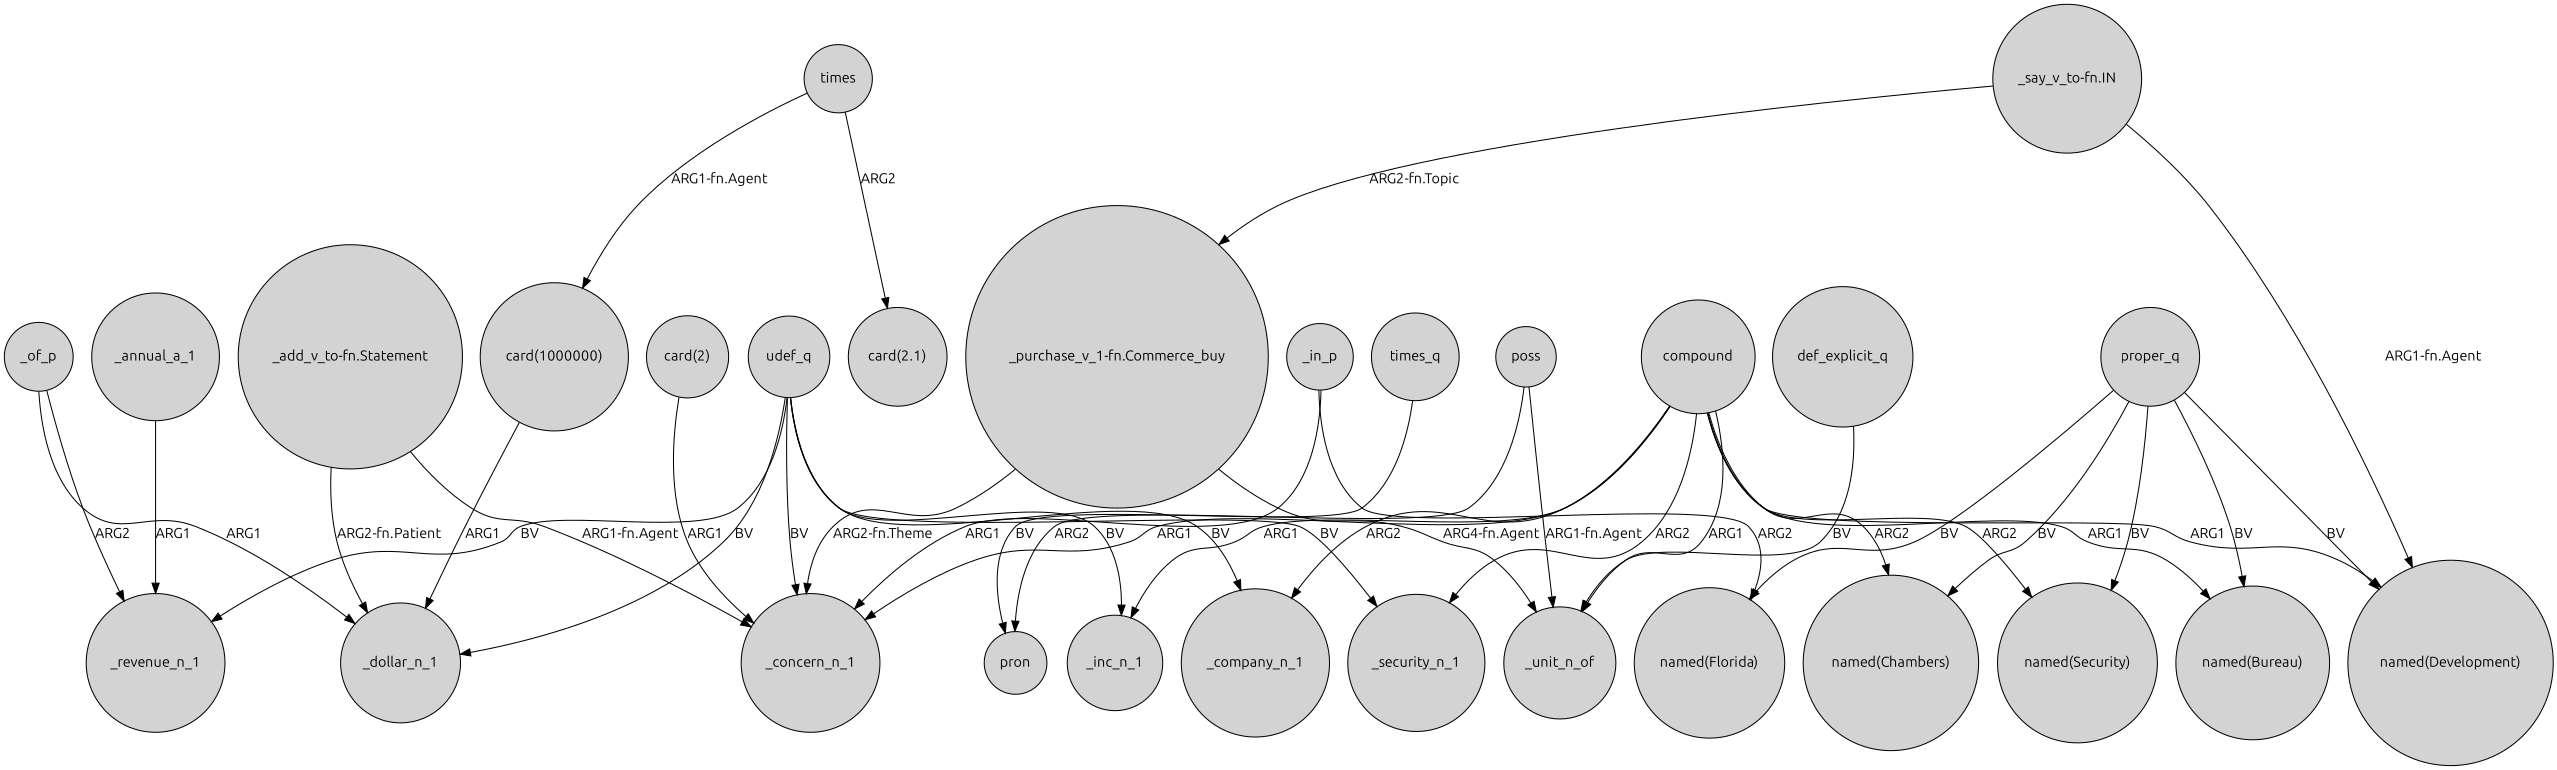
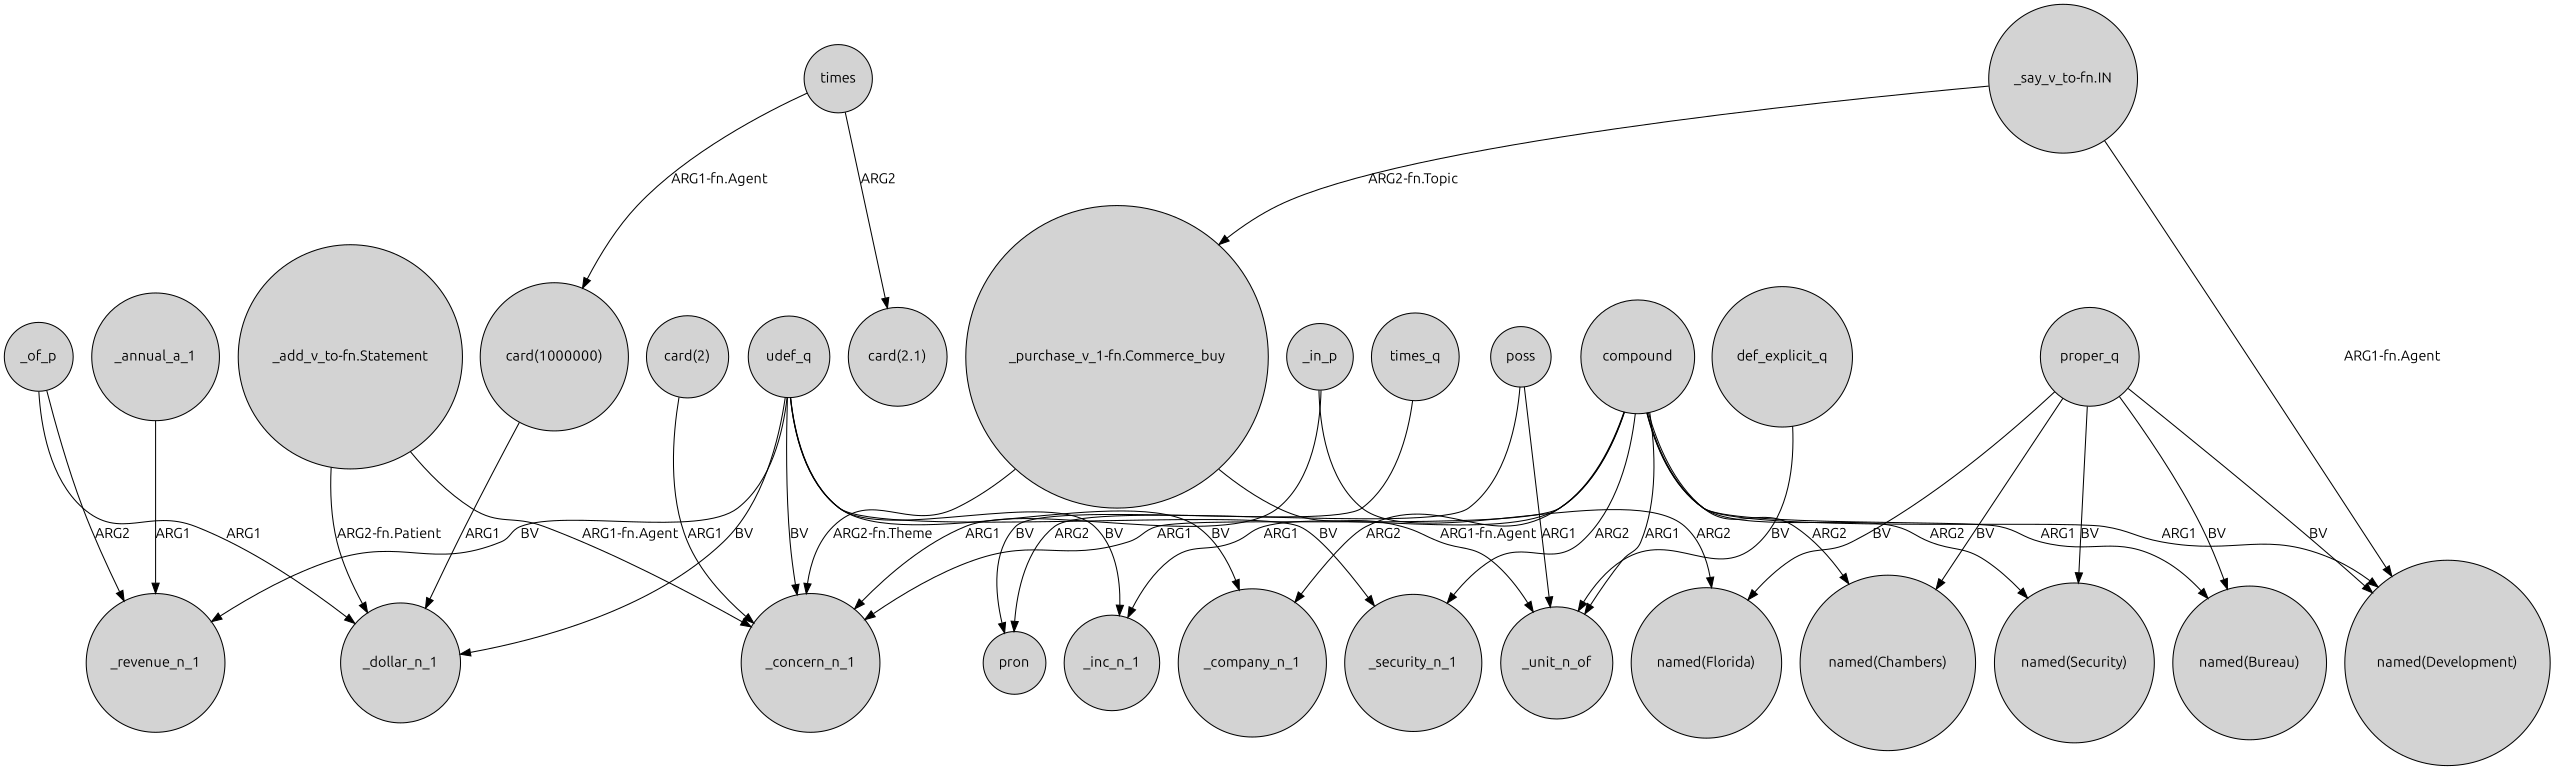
(1491, 534) -> (1488, 534)
(1594, 534) -> (1559, 534)
